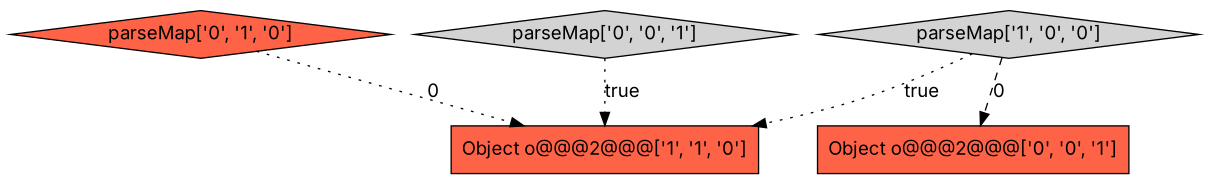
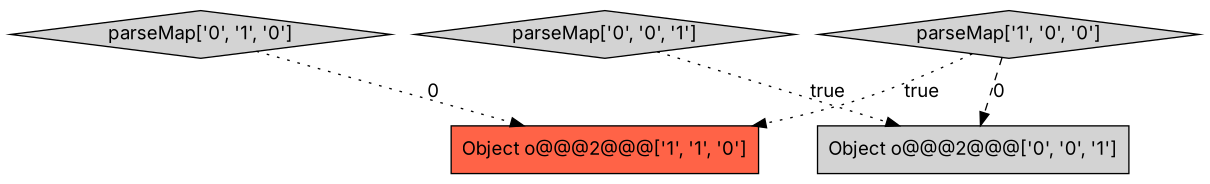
(201, 34) -> (201, 34)
(605, 85) -> (772, 87)
(973, 150) -> (973, 150)
